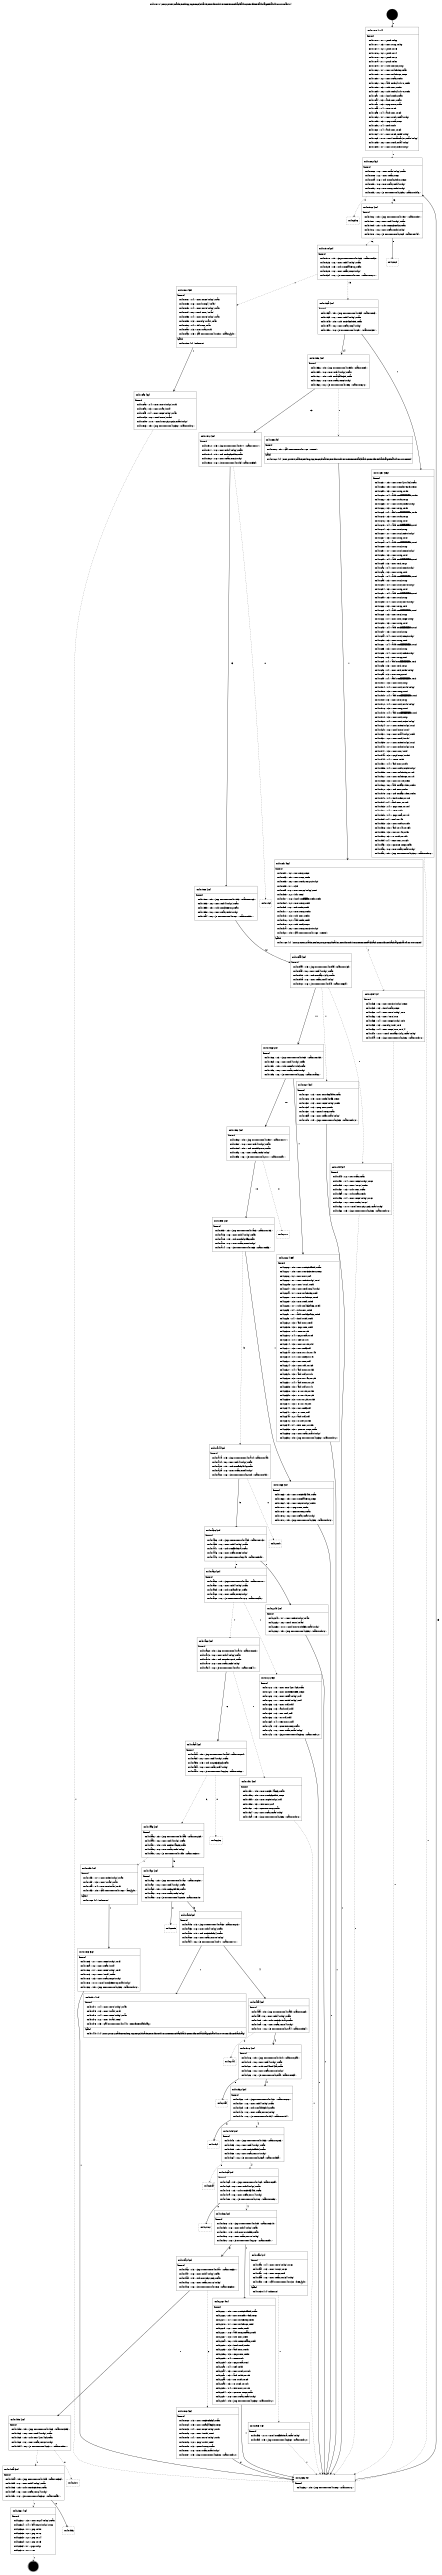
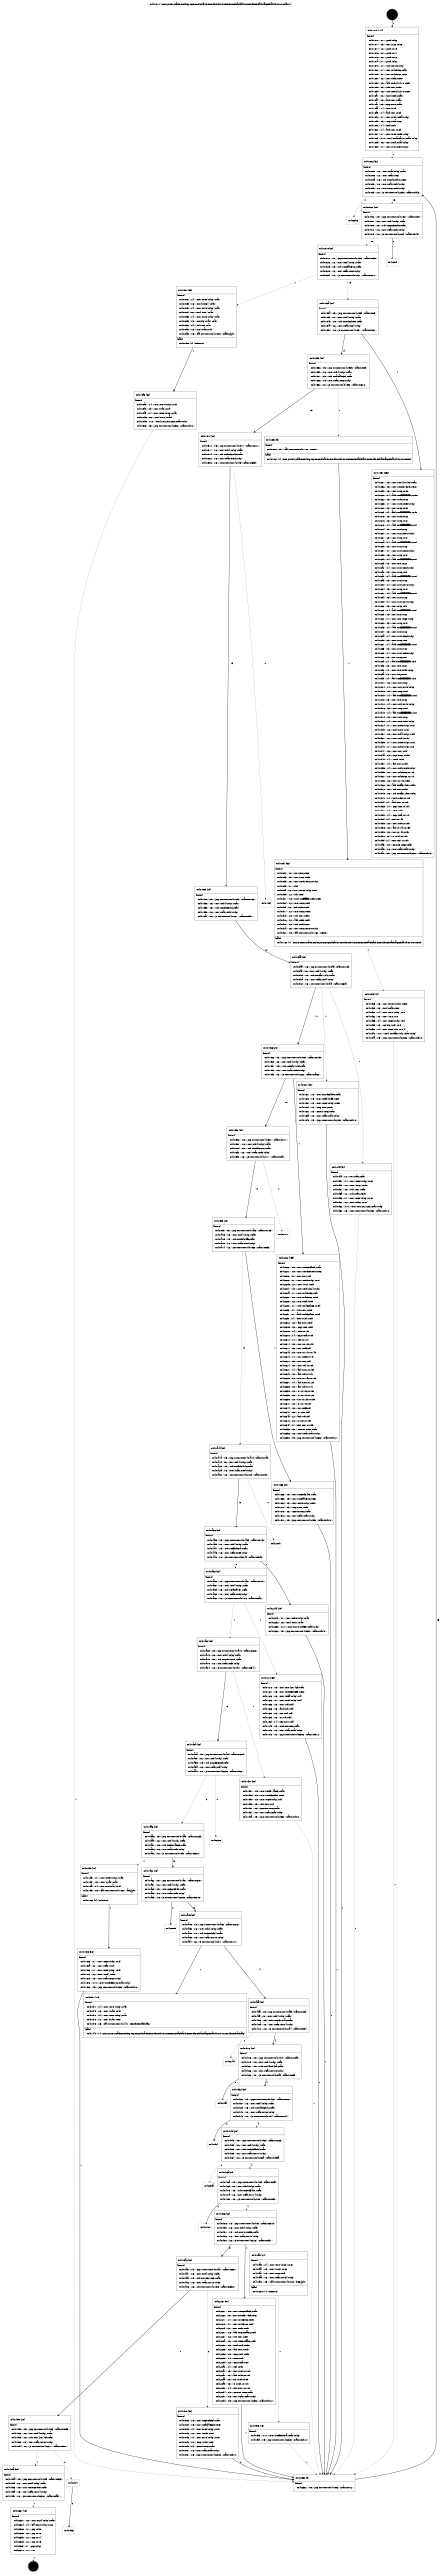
(427, 1692) -> none
(60, 2512) -> (71, 2506)
